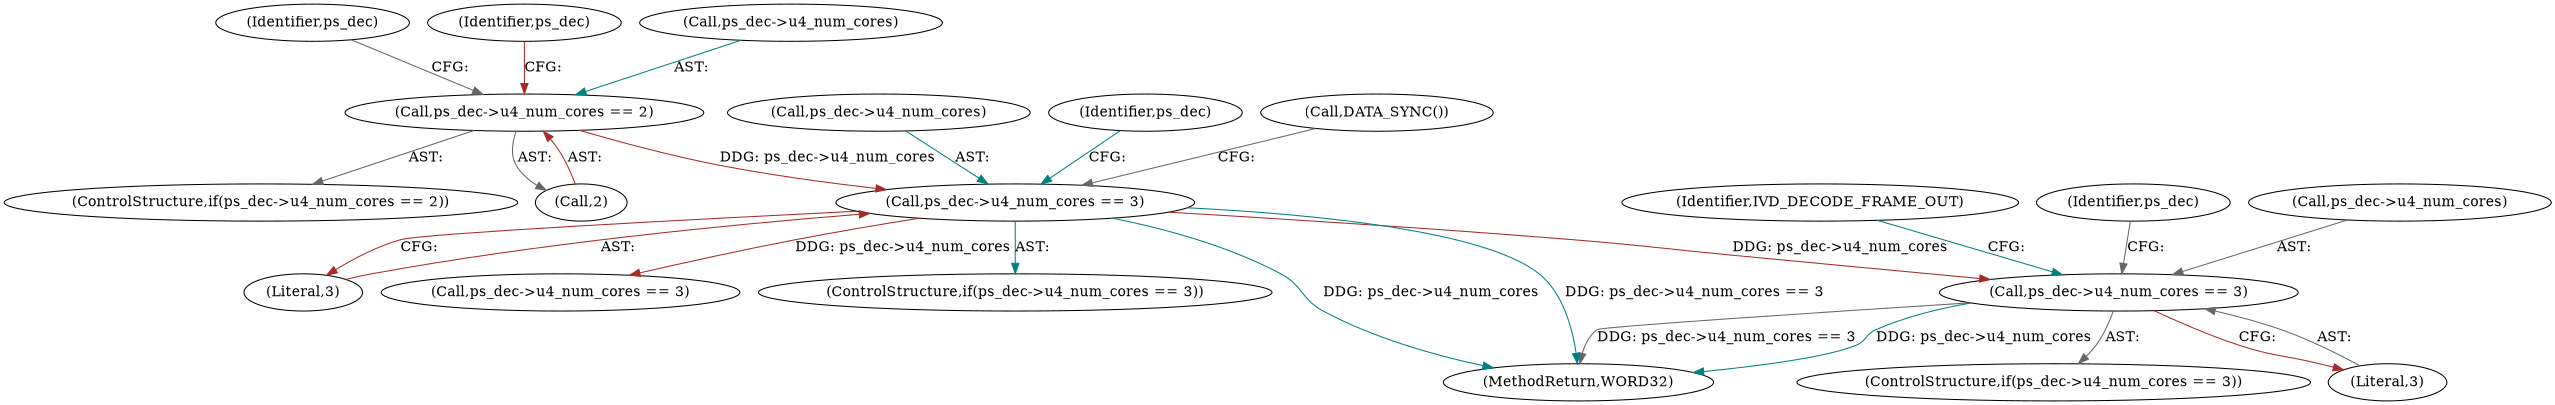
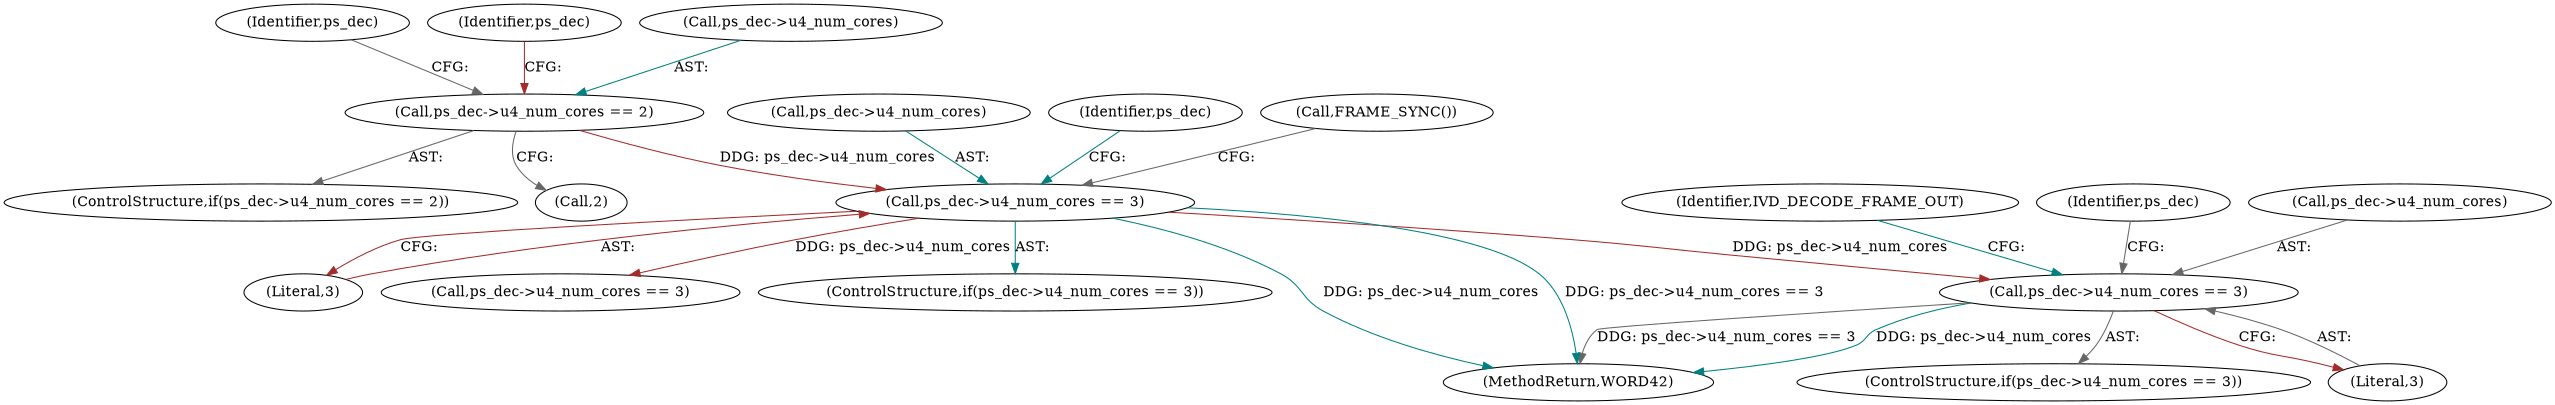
(1377, 113) -> (1377, 113)
(537, 158) -> (537, 158)
(565, 160) -> none
(1578, 382) -> (1578, 382)
